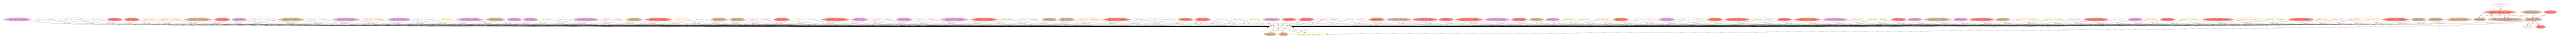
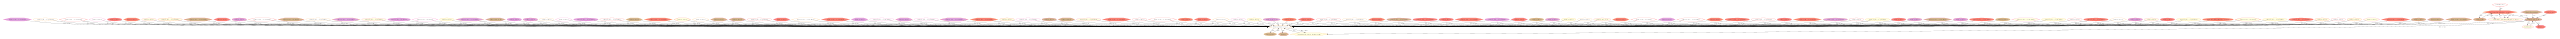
(2505, 19) -> (2505, 19)
